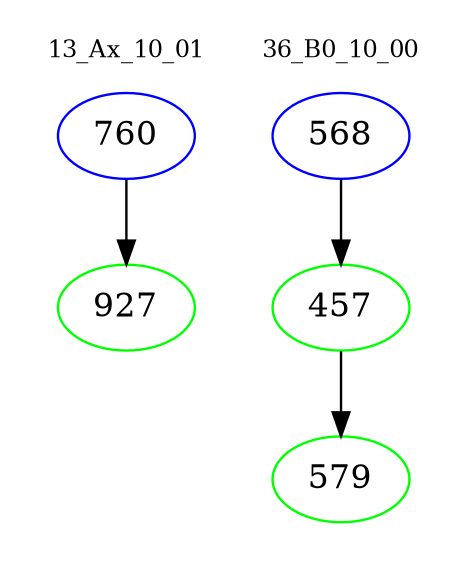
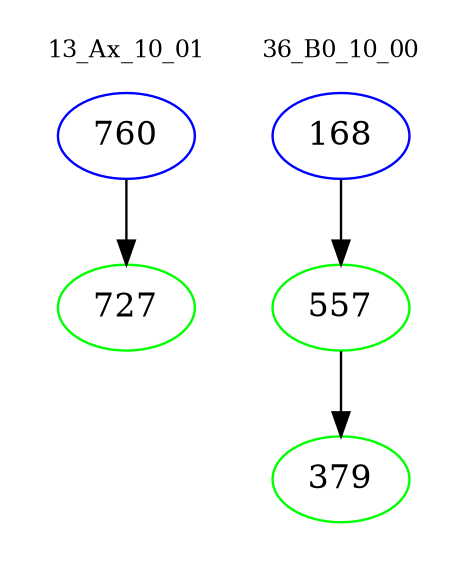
(341, 136) -> (341, 136)
(126, 308) -> (126, 308)
(341, 308) -> (341, 308)
(341, 479) -> (341, 479)
